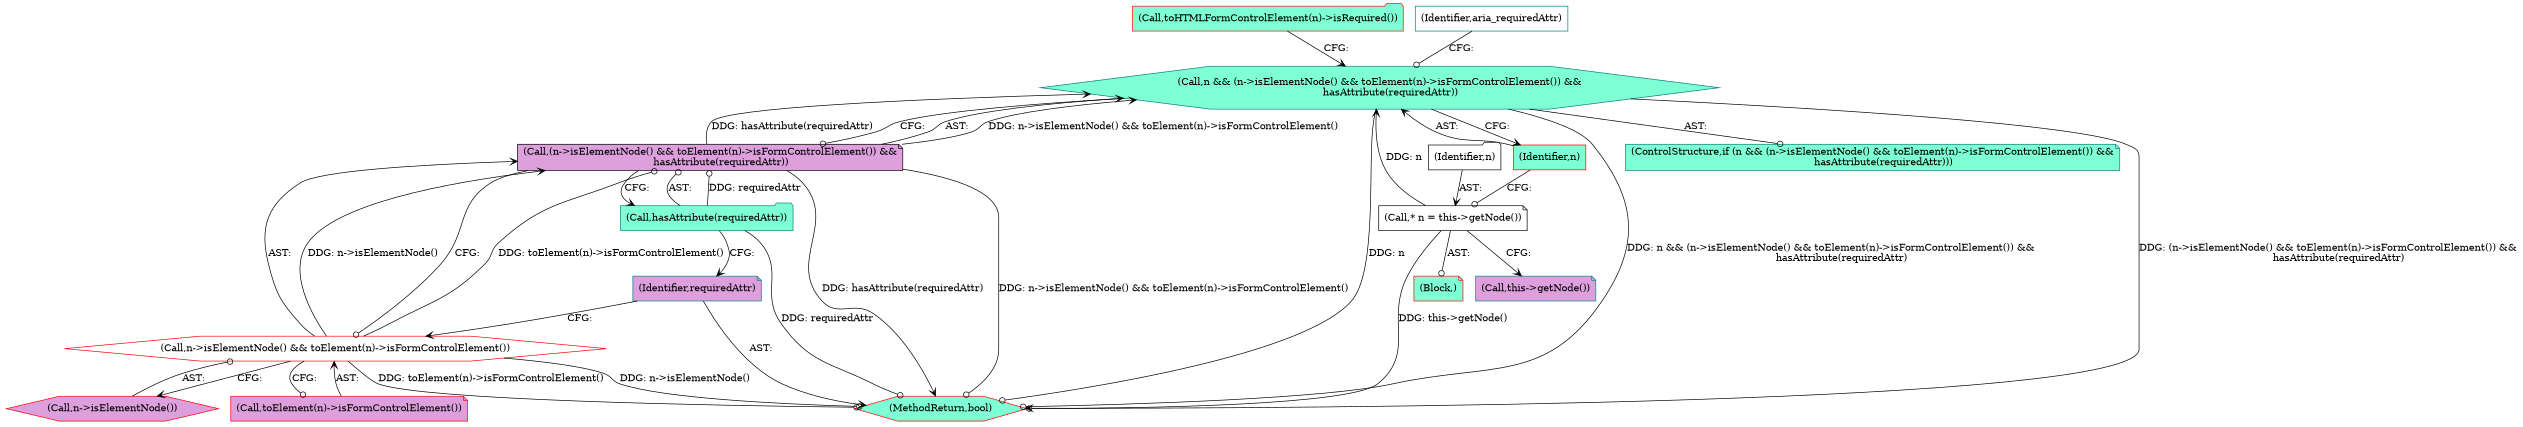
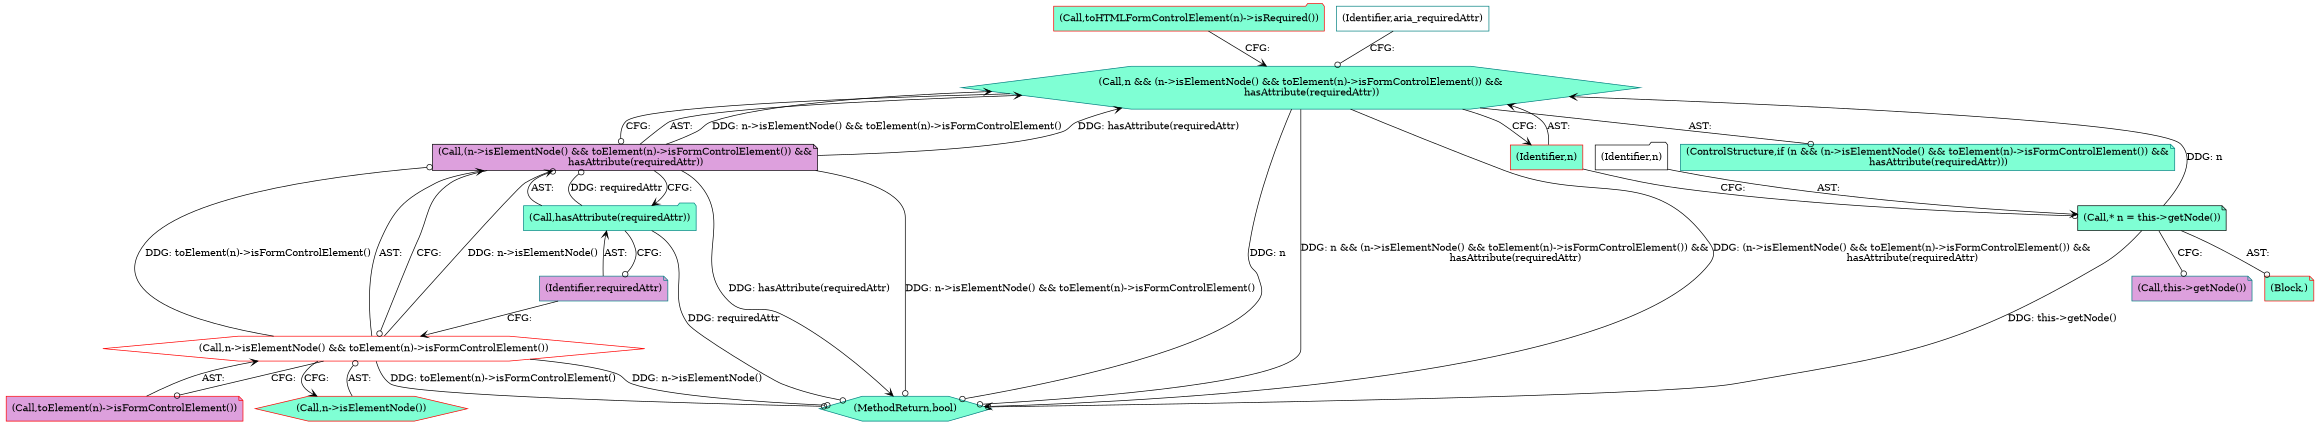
(1453, 218) -> (2152, 218)
(729, 251) -> (636, 251)
(1492, 251) -> (2171, 251)
(766, 375) -> (603, 257)
(112, 409) -> (361, 409)
(941, 409) -> (905, 409)
